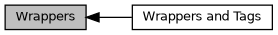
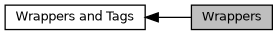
(115, 17) -> (175, 17)
